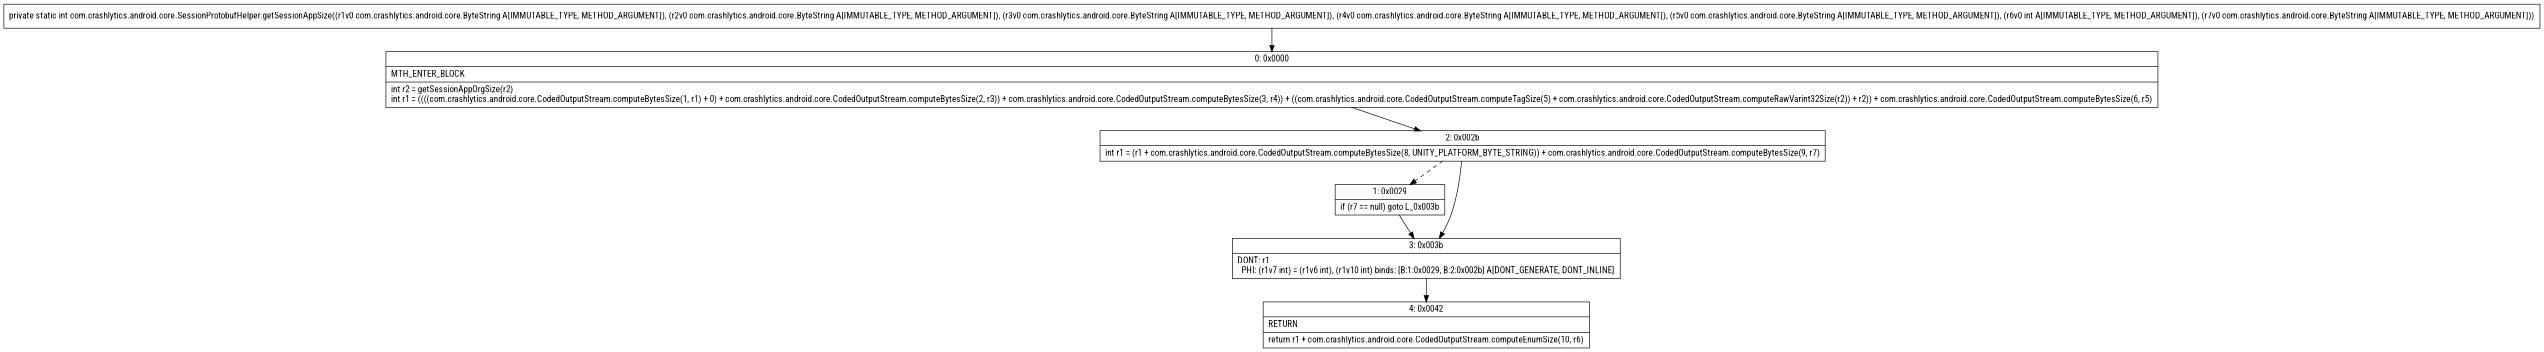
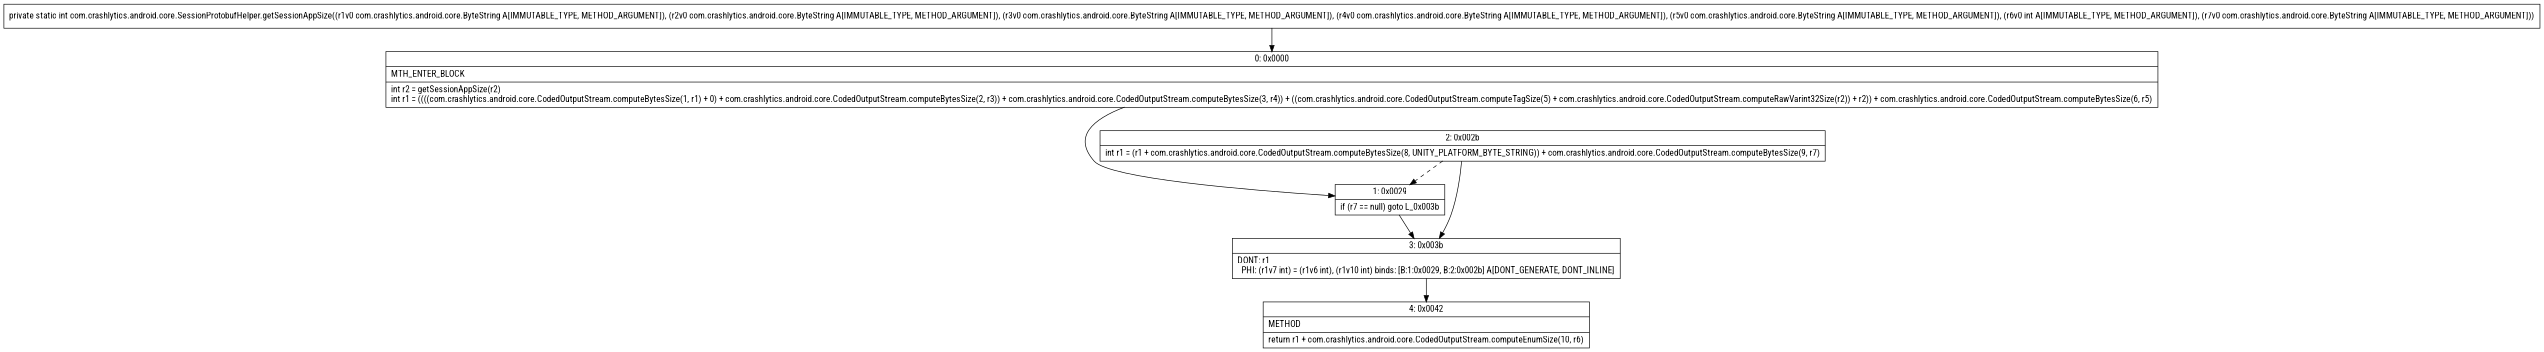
(452, 90) -> (446, 90)
(1383, 118) -> (1172, 181)
(1283, 324) -> (1285, 324)
